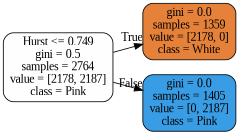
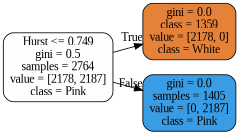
(189, 32) -> (189, 32)
